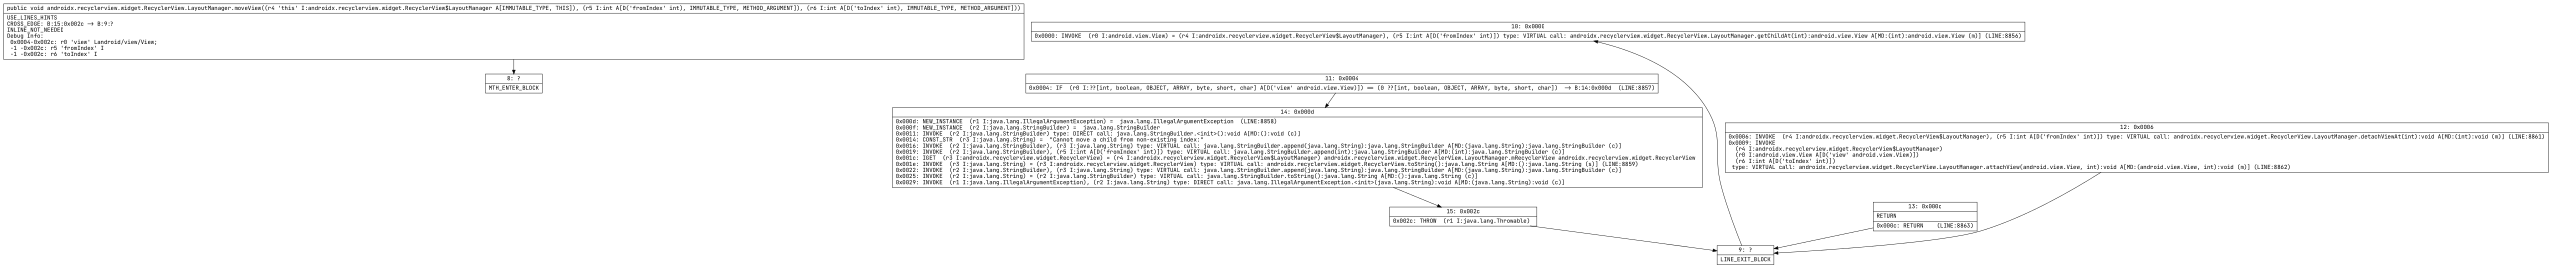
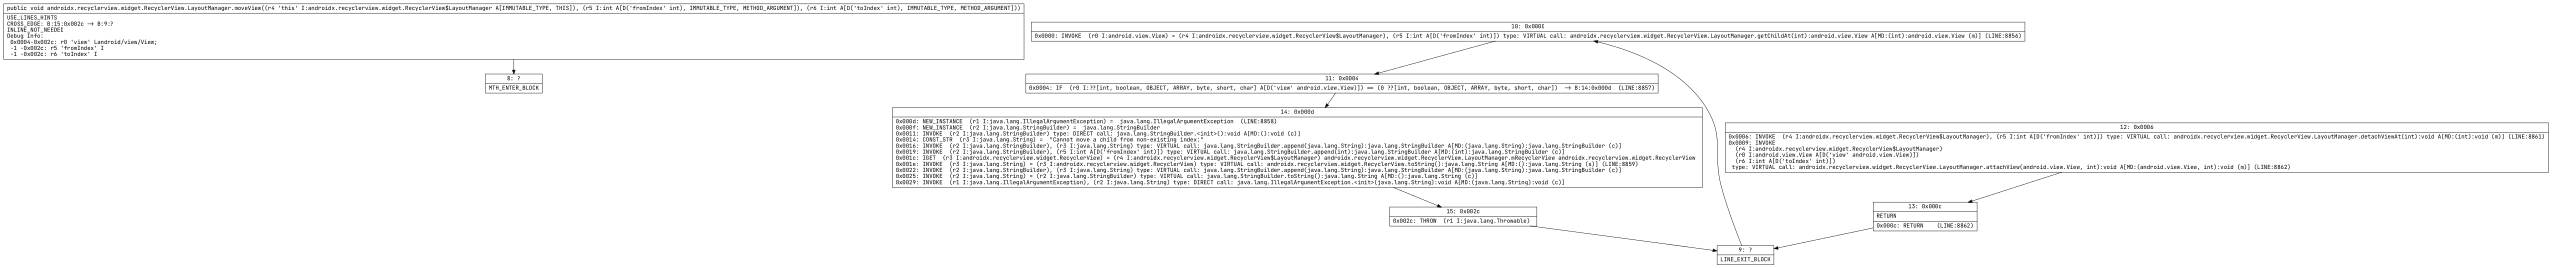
none -> (1437, 57)
(1925, 226) -> (1925, 226)
(1947, 238) -> (2017, 187)
